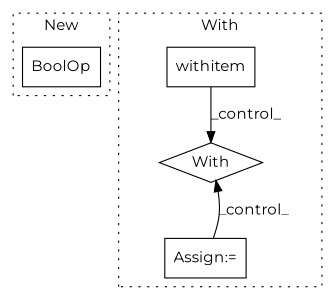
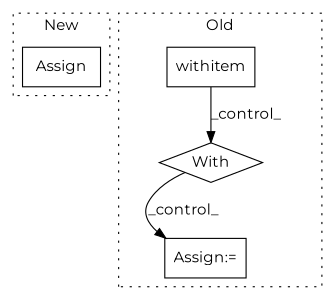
(220, 26) -> (220, 26)
(62, 67) -> (62, 67)
(219, 215) -> (152, 196)
